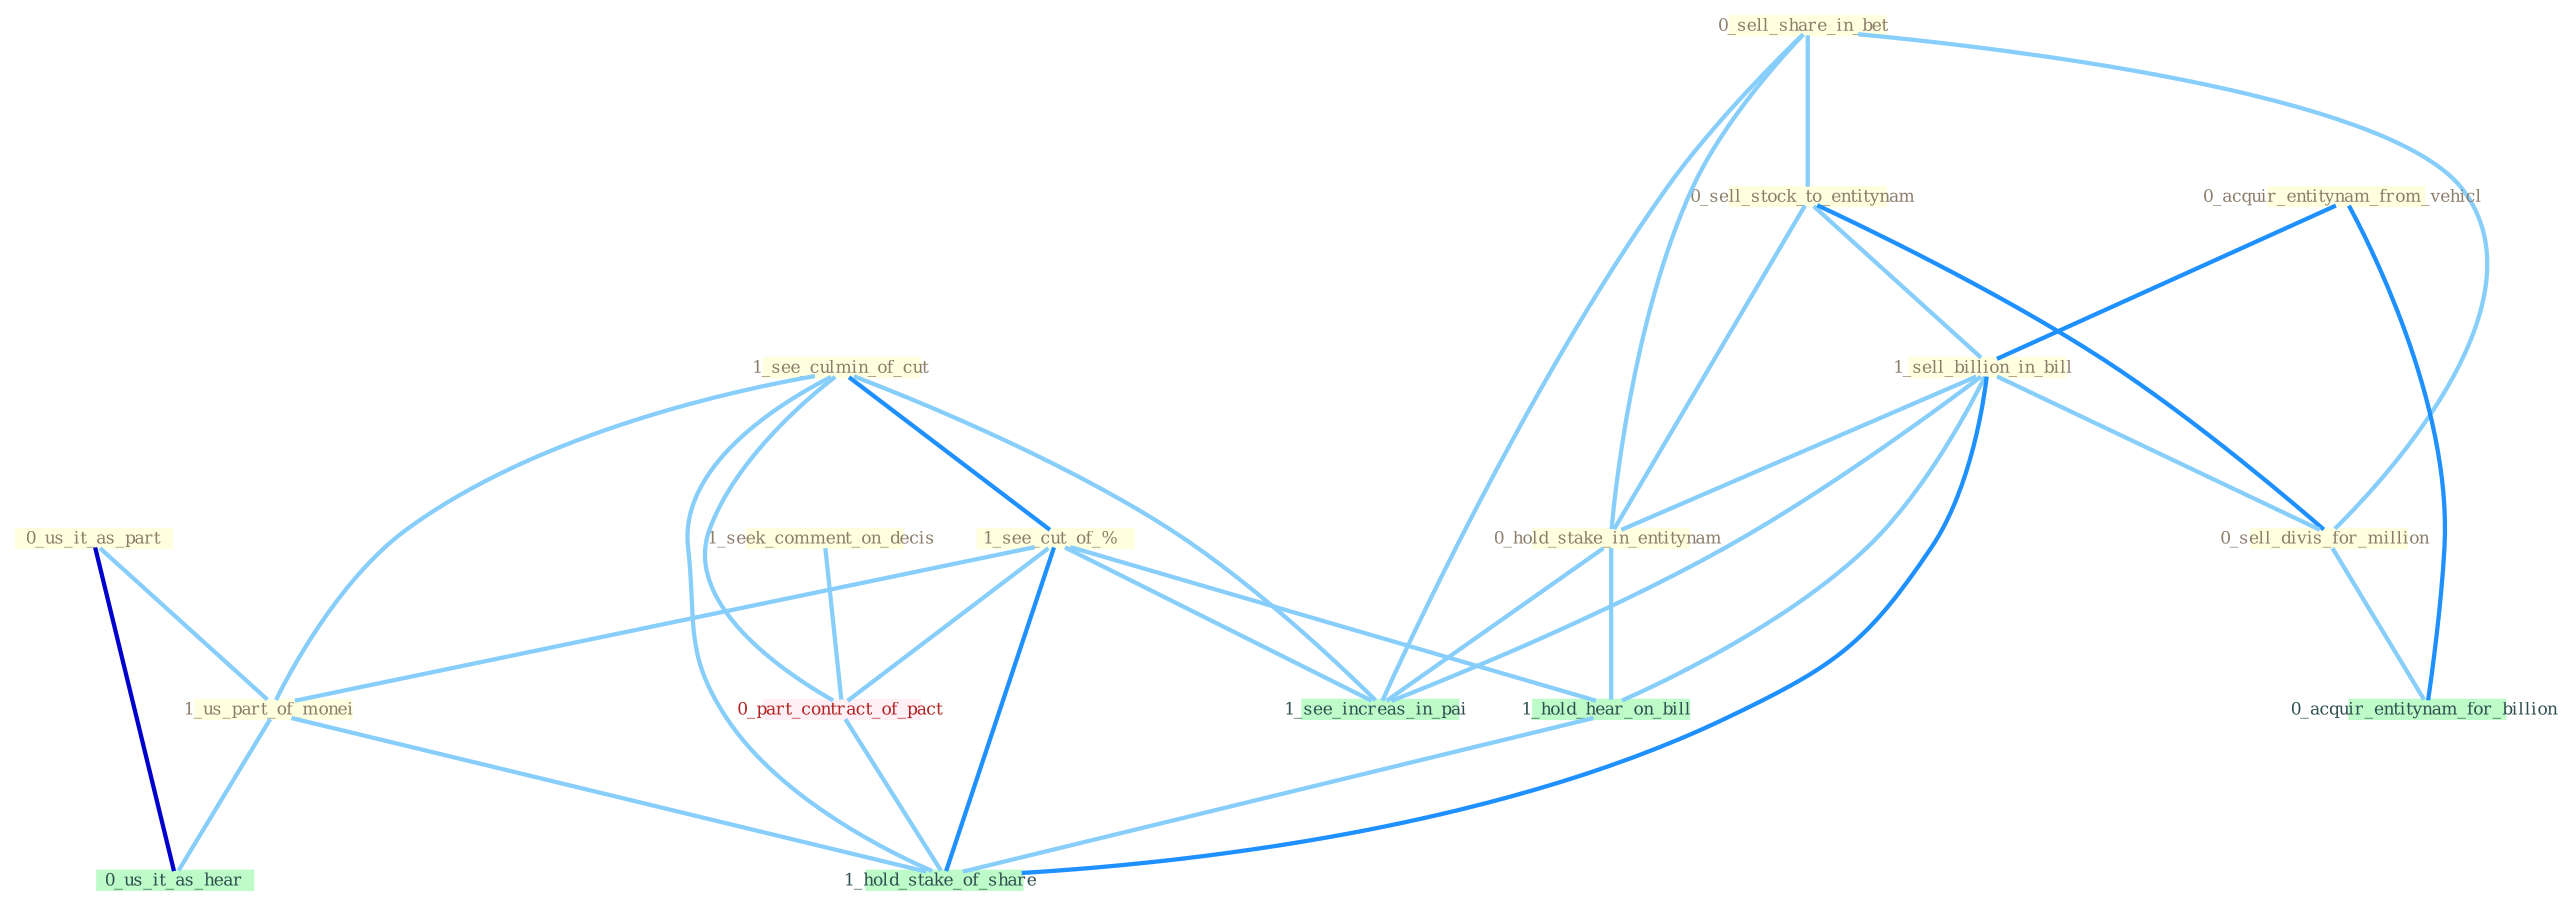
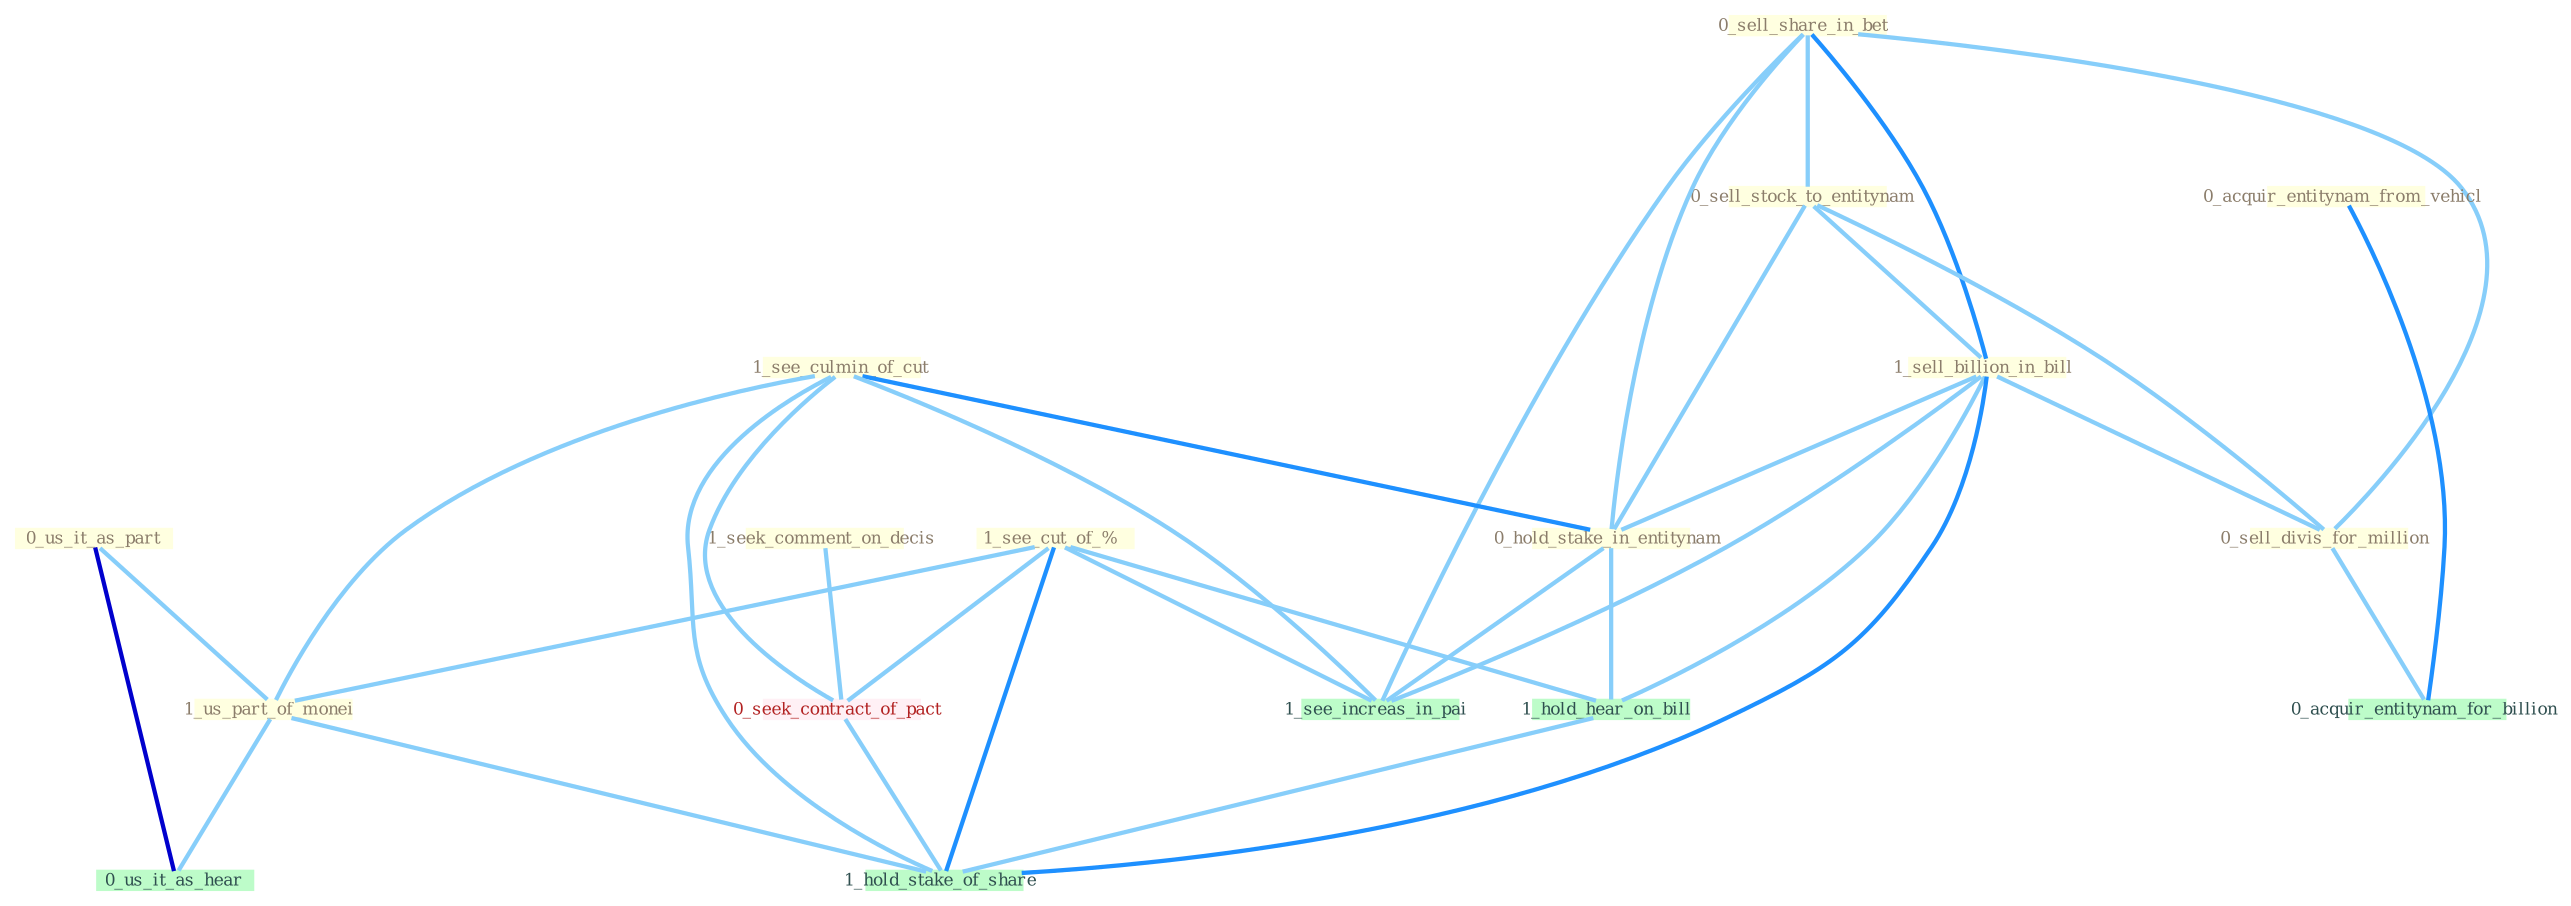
(2166, 282) -> (1921, 185)
(2096, 355) -> (2084, 347)
(949, 454) -> (1226, 453)
(842, 709) -> (842, 709)
